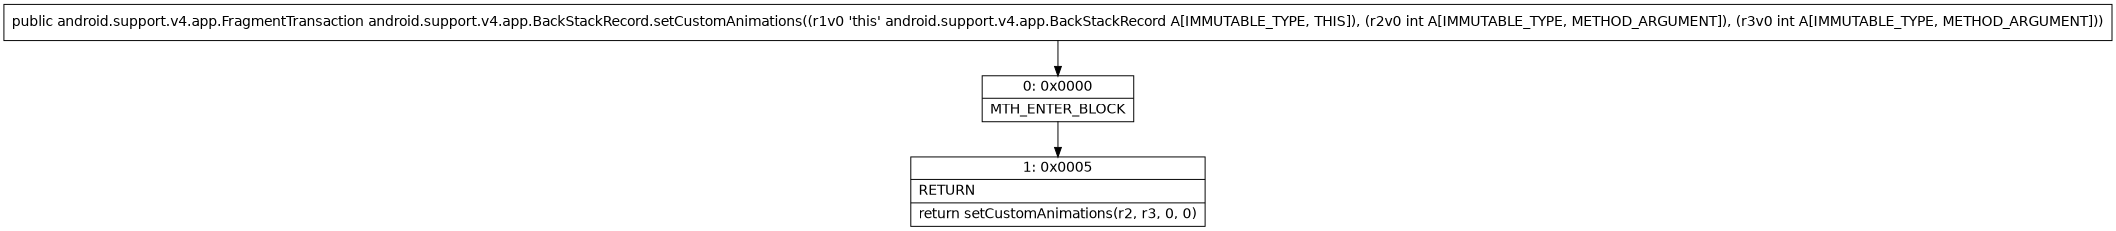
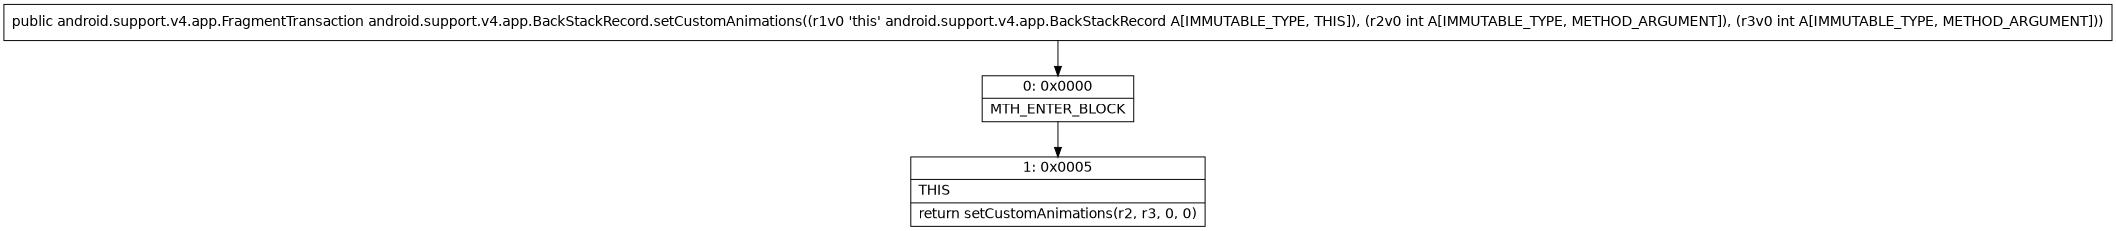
(947, 191) -> (935, 191)
